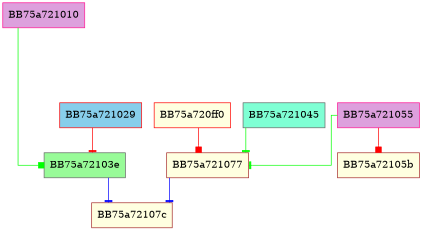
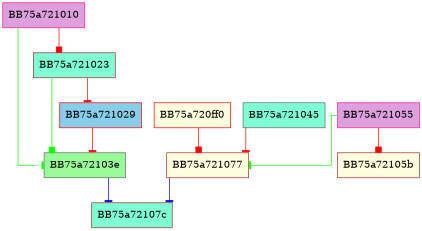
none -> (74, 65)
(18, 106) -> (18, 106)
(246, 138) -> (246, 138)
(132, 215) -> (132, 215)
